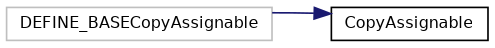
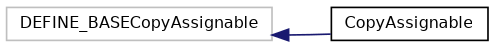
(293, 13) -> (310, 35)
